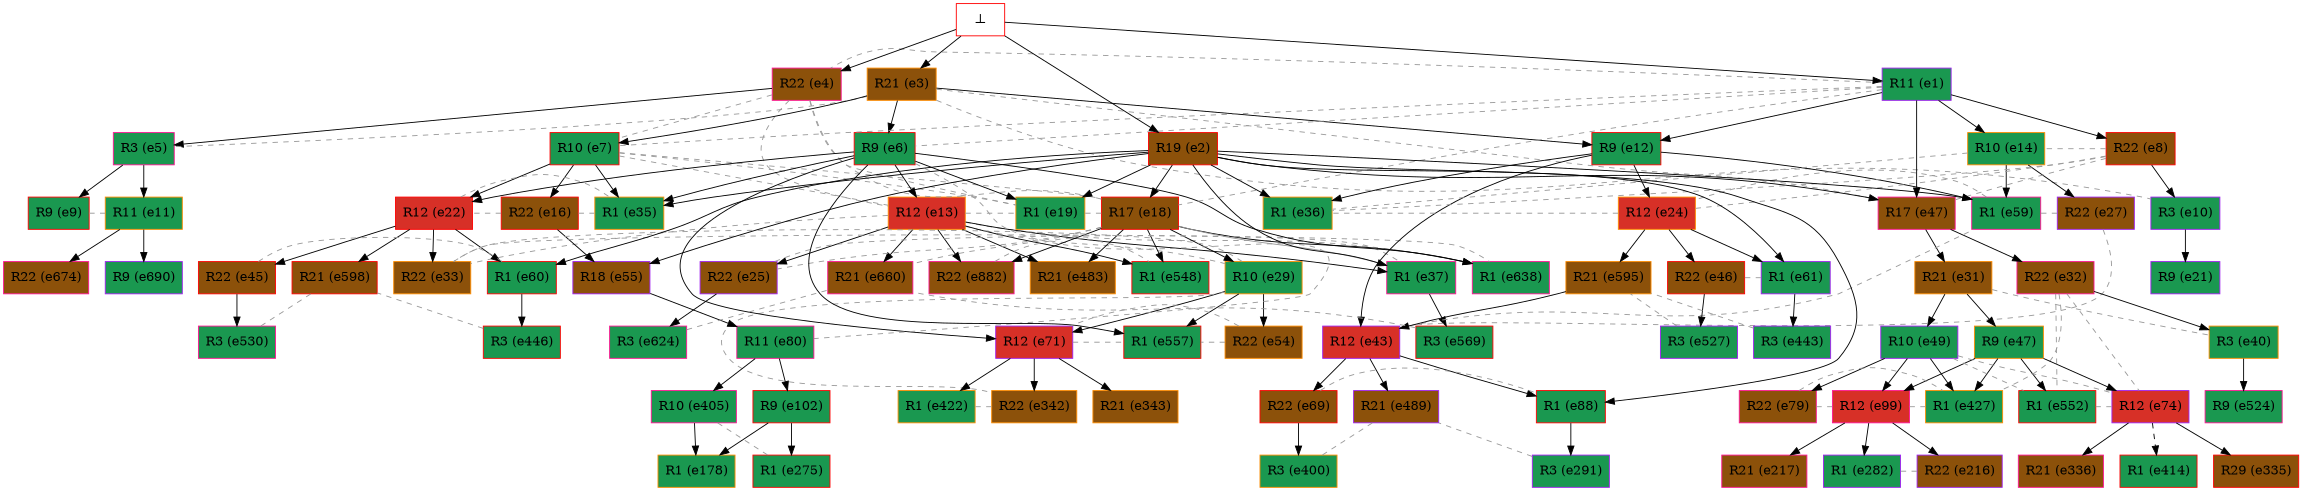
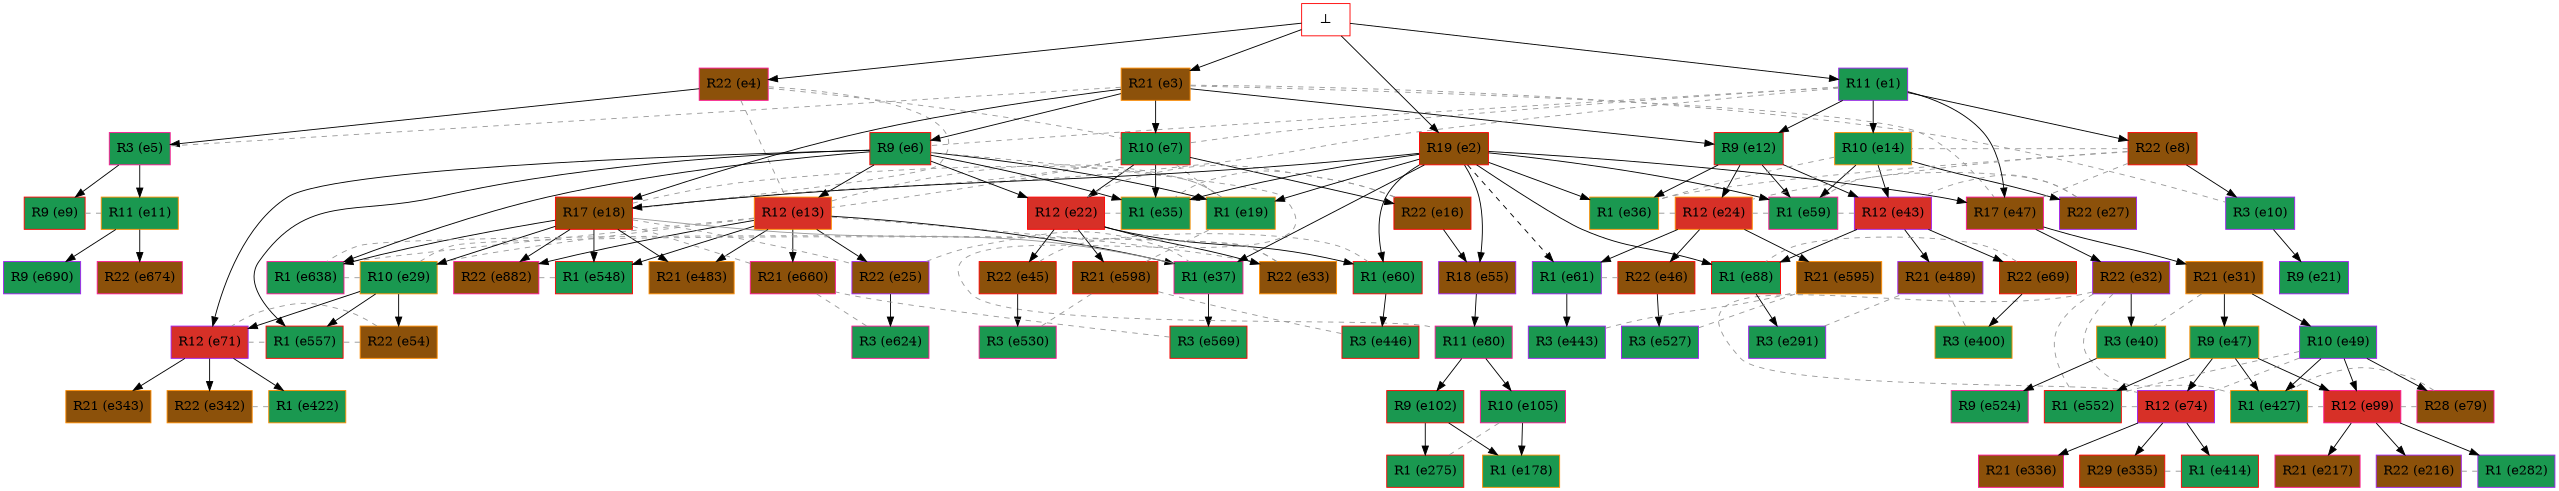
(1355, 63) -> none
none -> (878, 129)
(1509, 172) -> (1507, 210)
(894, 178) -> (1178, 245)
(2055, 278) -> (2131, 278)
(823, 305) -> (352, 278)
(1487, 309) -> (1883, 181)
(694, 407) -> (1523, 407)
(1778, 407) -> (2455, 407)
(2154, 435) -> (2195, 435)
none -> (2173, 471)
